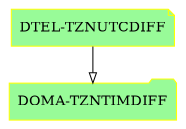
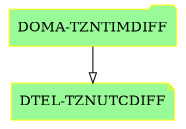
(93, 60) -> (93, 60)
